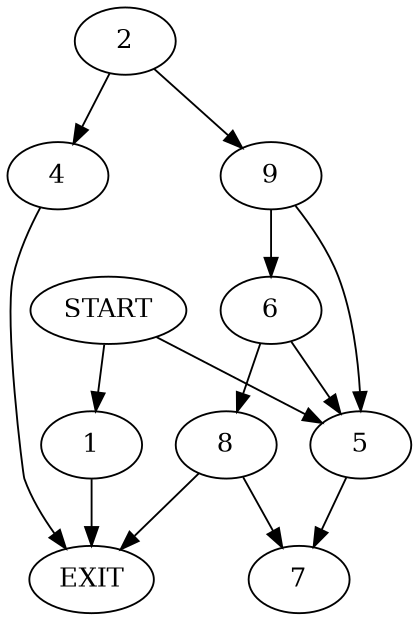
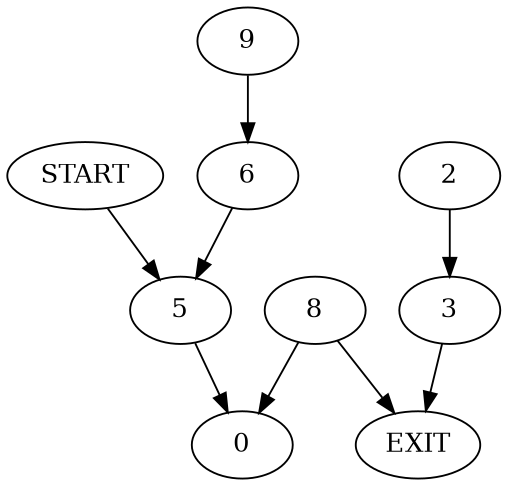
(191, 102) -> none
(58, 176) -> (450, 310)
(344, 293) -> none
(252, 369) -> none
(92, 445) -> none
(299, 580) -> (242, 445)
